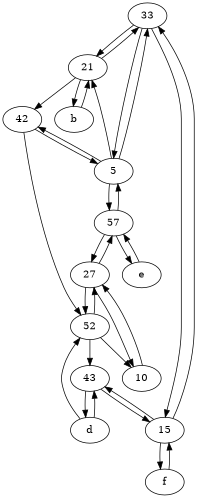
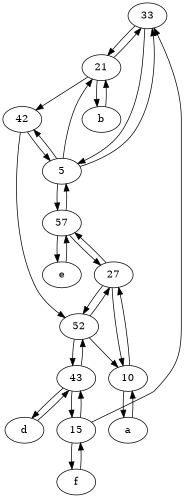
(181, 217) -> none
(62, 382) -> (82, 356)
none -> (128, 430)
